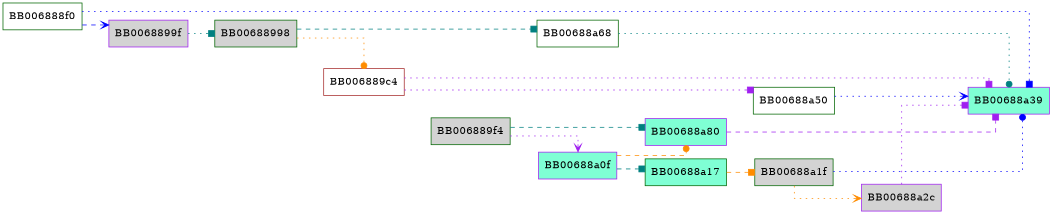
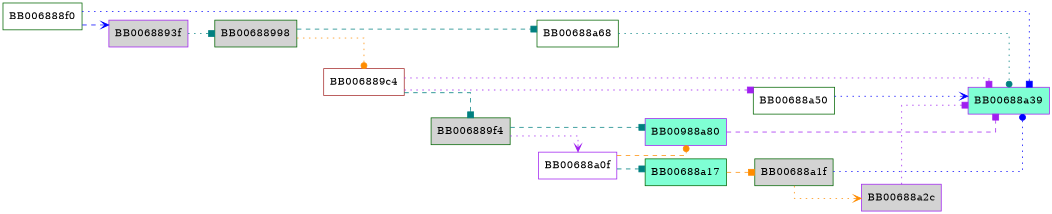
(148, 34) -> (148, 34)
none -> (446, 93)
(686, 132) -> (686, 132)
(578, 166) -> (578, 166)
